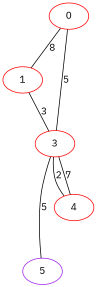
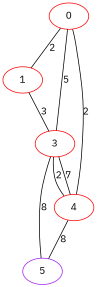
(52, 48) -> (52, 48)
none -> (83, 112)
(44, 208) -> (44, 208)
none -> (58, 239)
